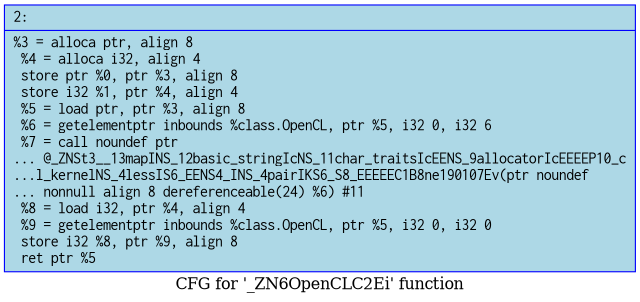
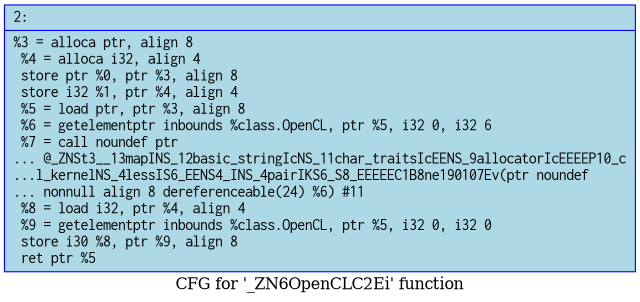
(126, 242) -> (126, 242)
